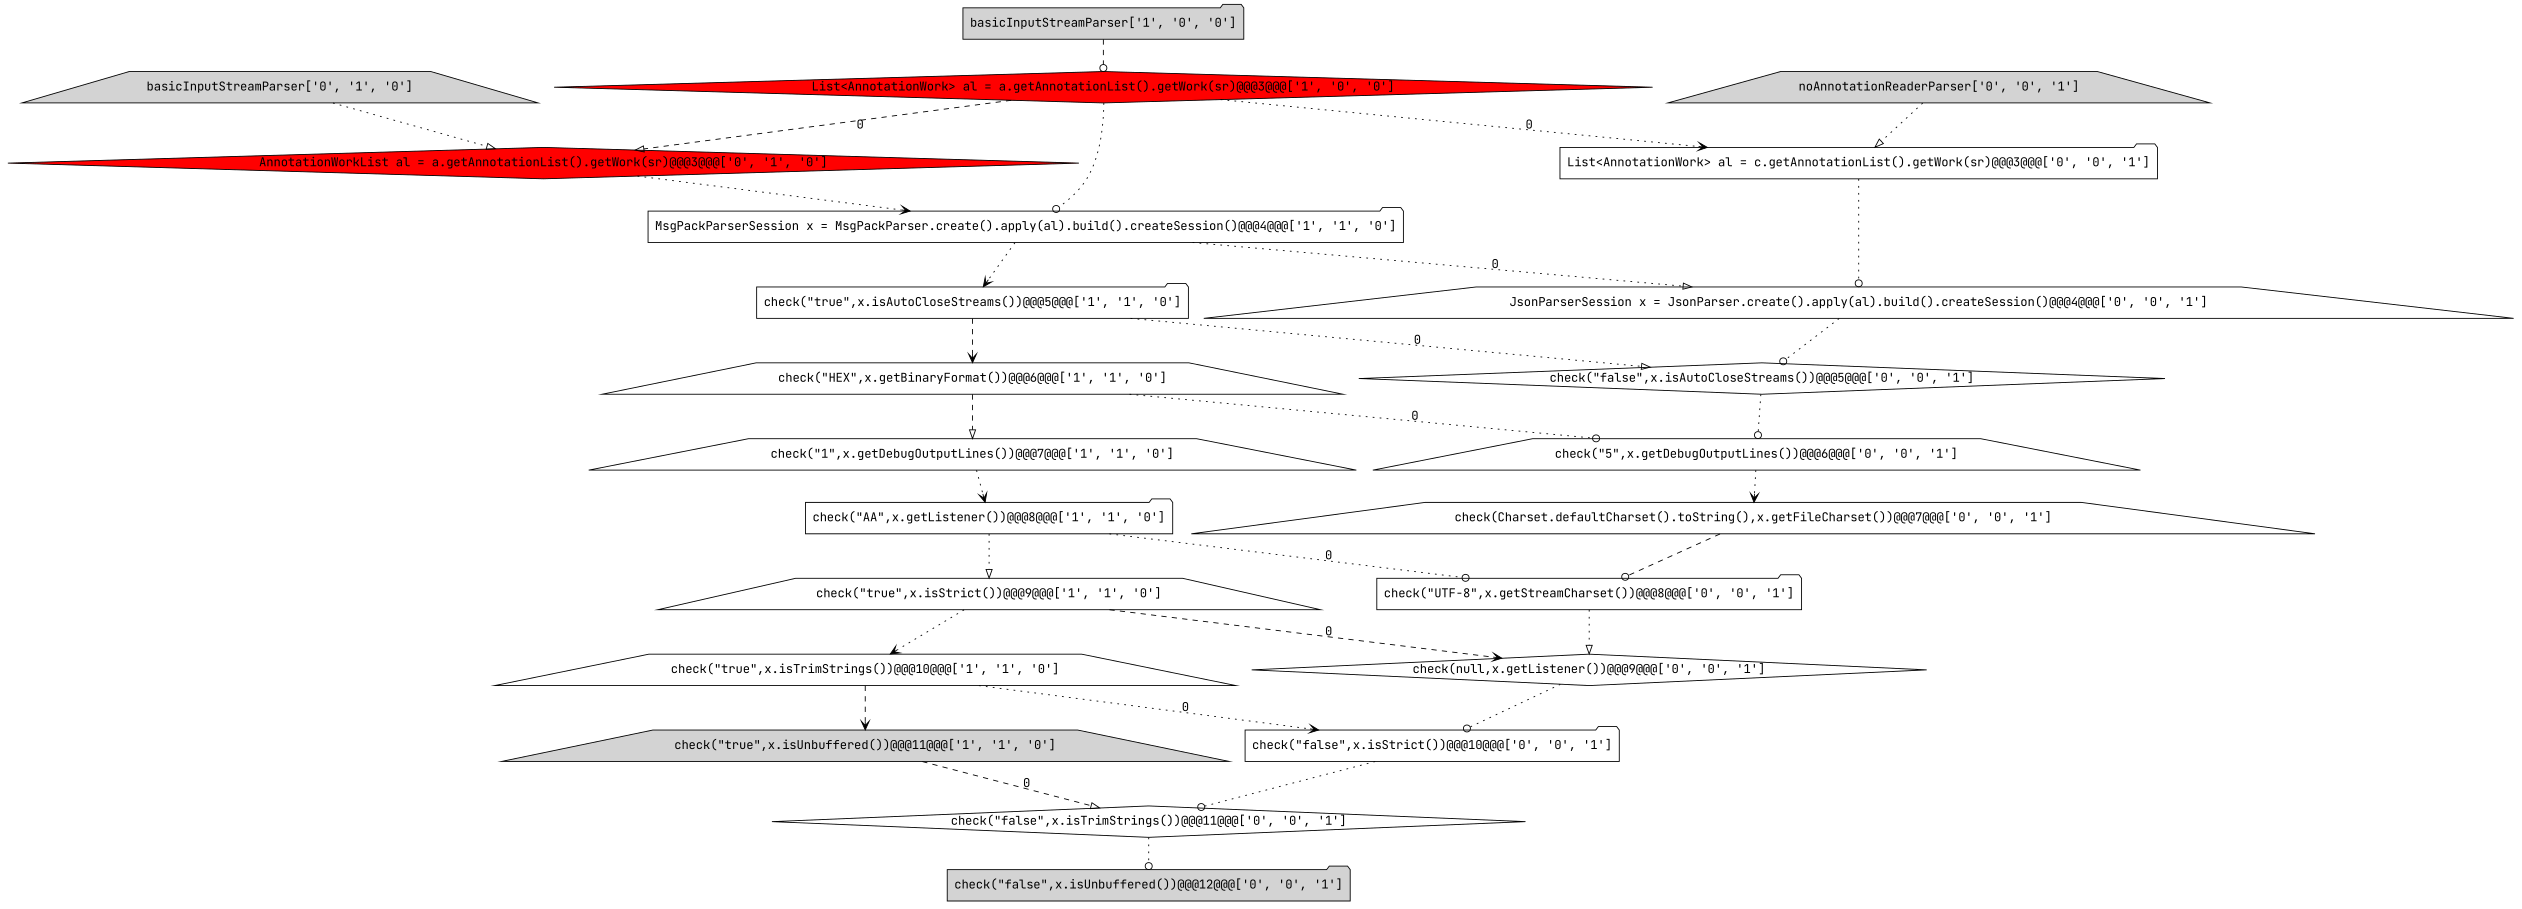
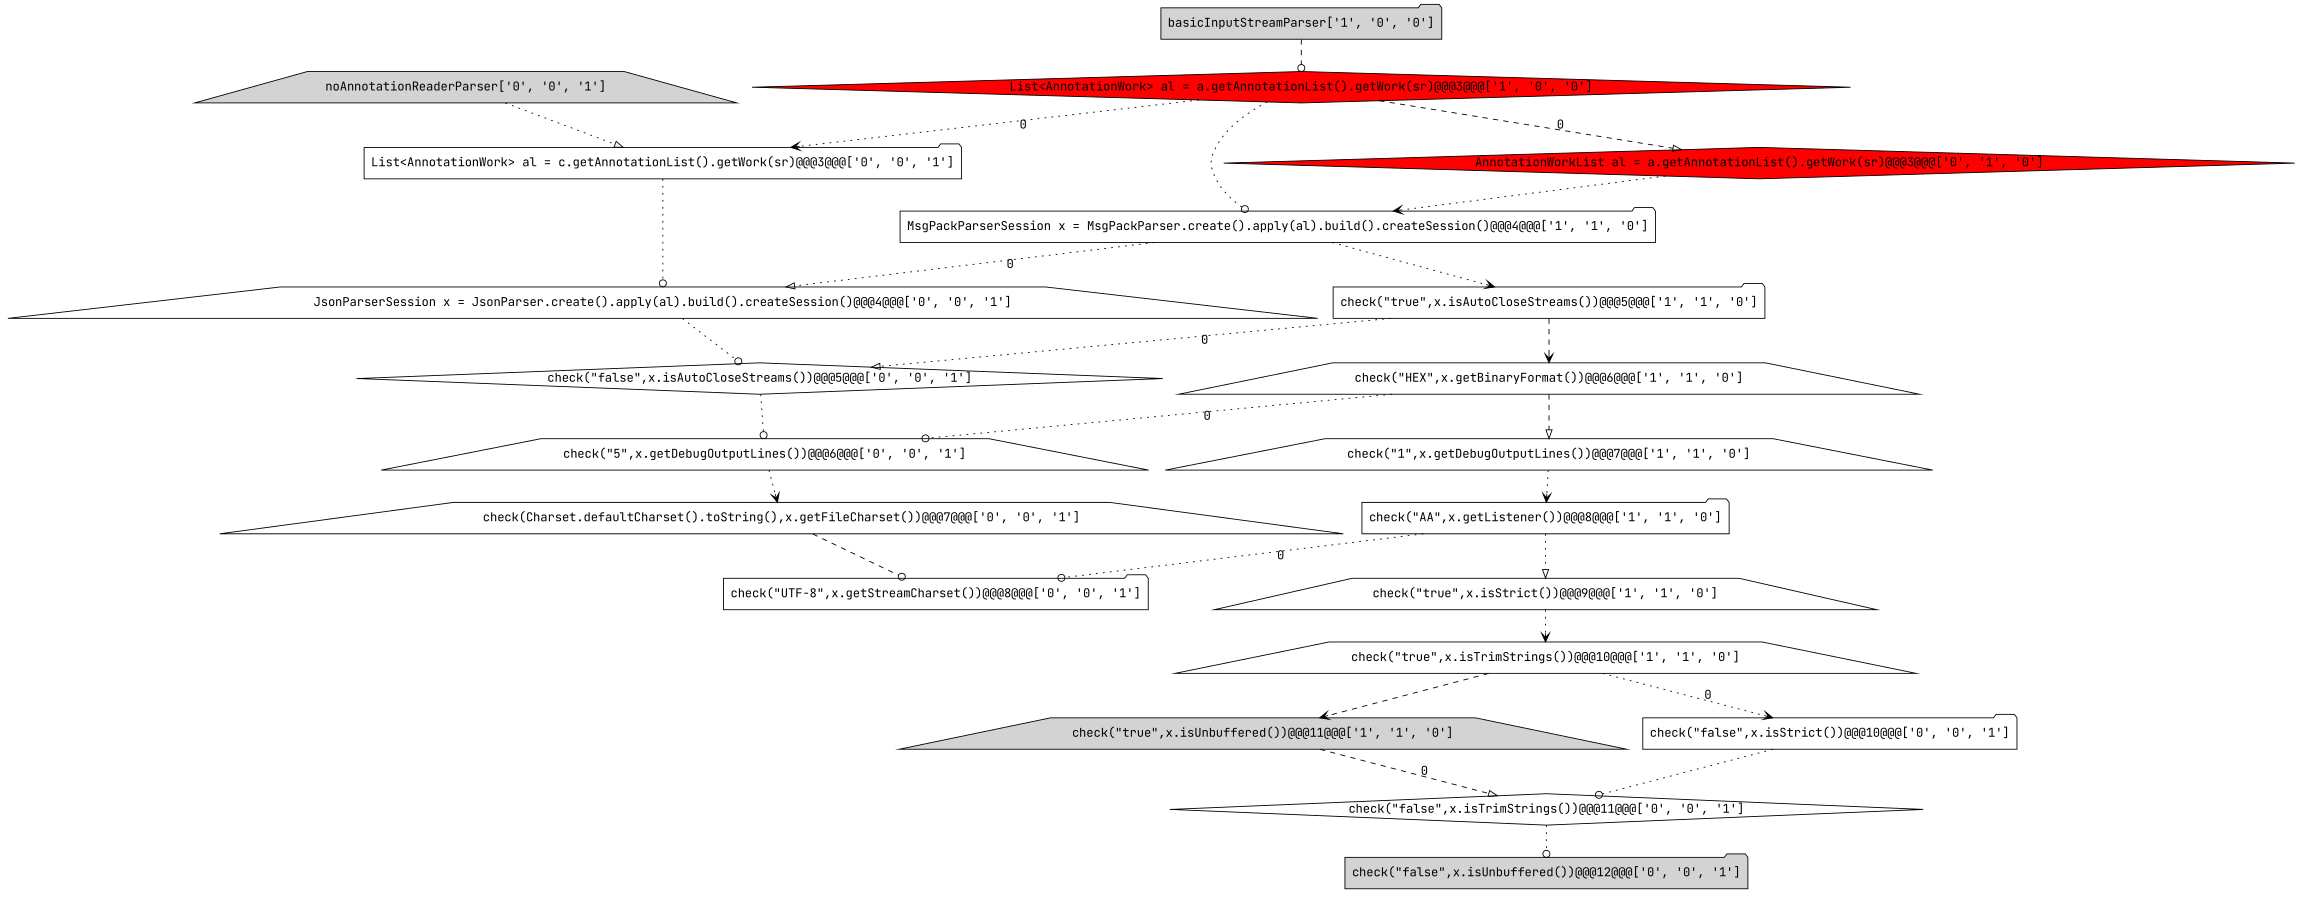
(280, 87) -> none
(1589, 670) -> none
